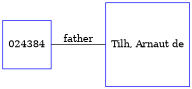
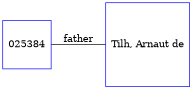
(27, 45) -> (27, 45)
